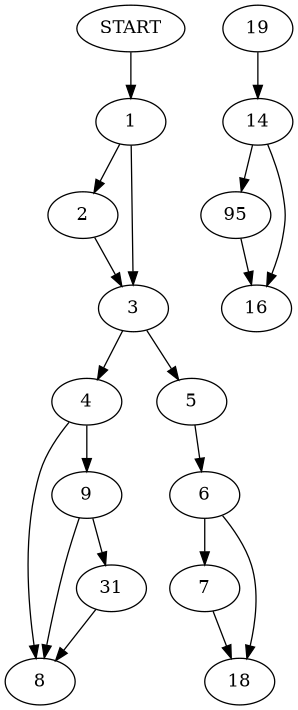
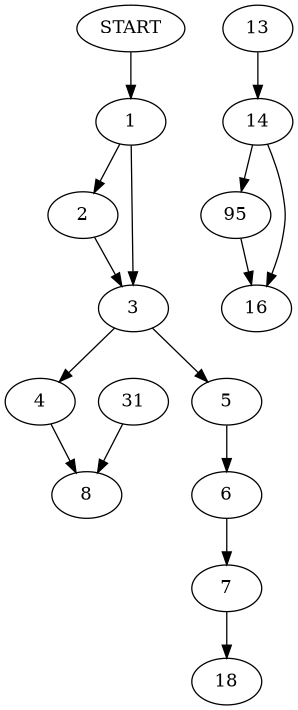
(258, 29) -> (258, 29)
(87, 495) -> none
(254, 577) -> none
